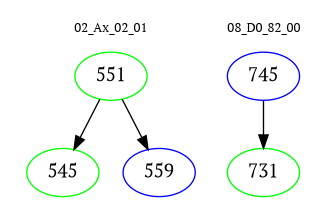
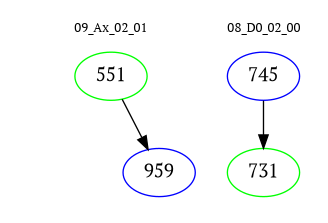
(111, 29) -> (111, 29)
(264, 29) -> (264, 29)
(63, 173) -> none
(159, 173) -> (159, 173)
